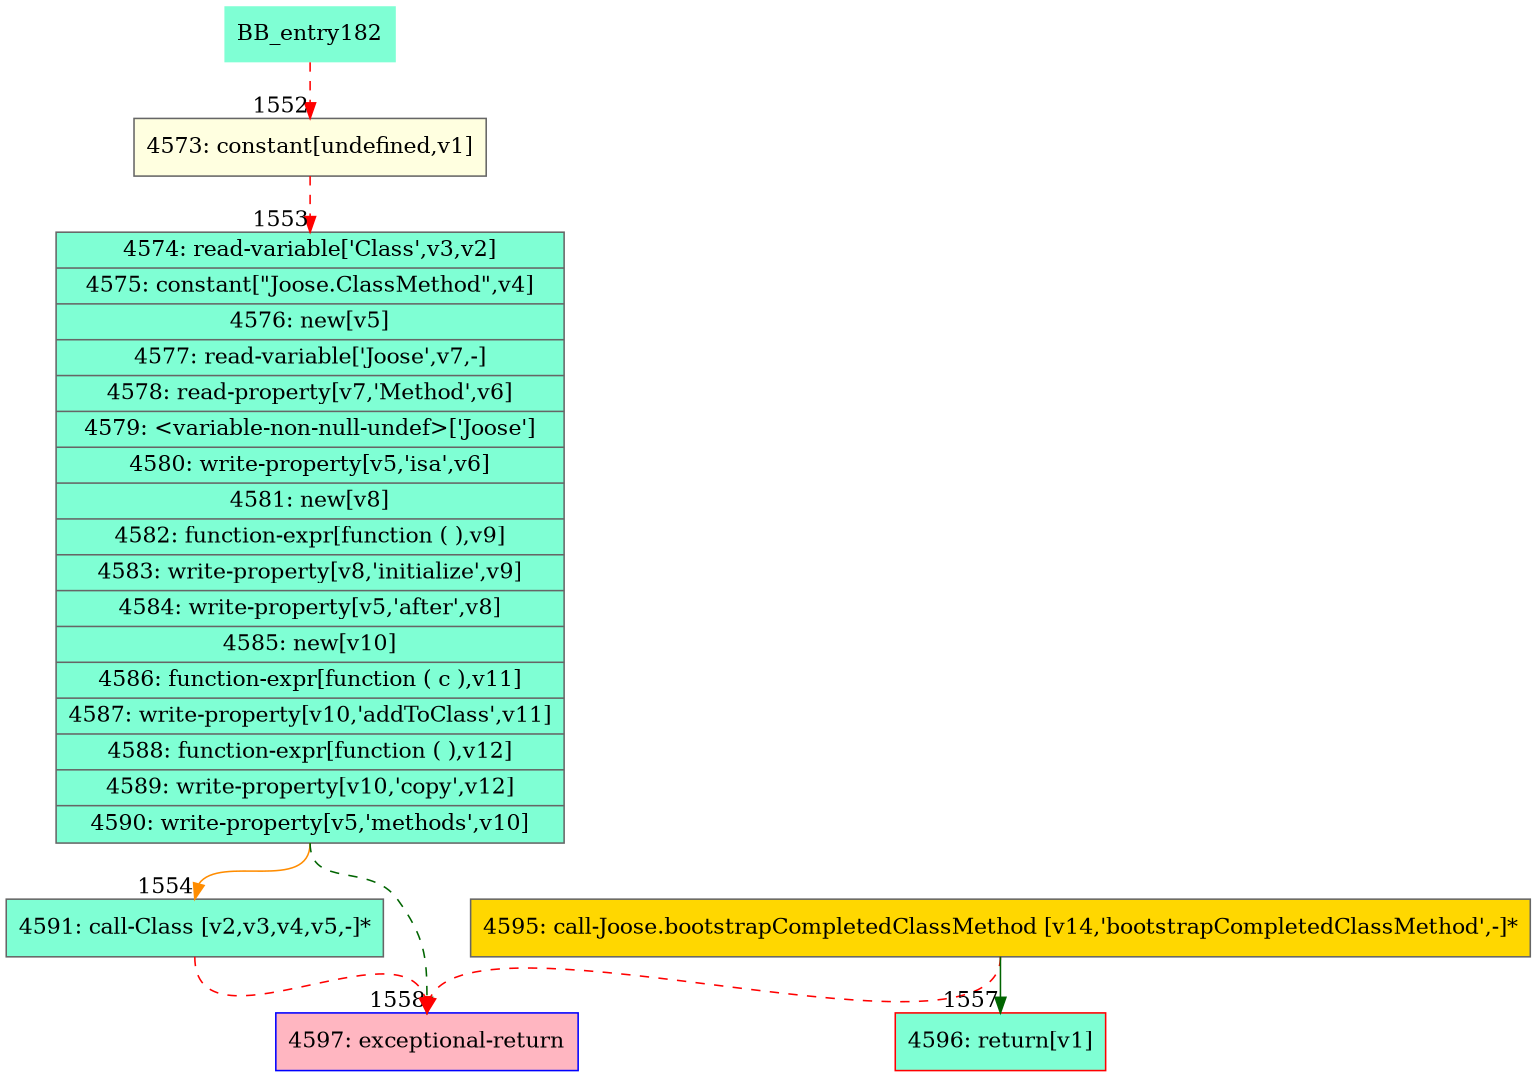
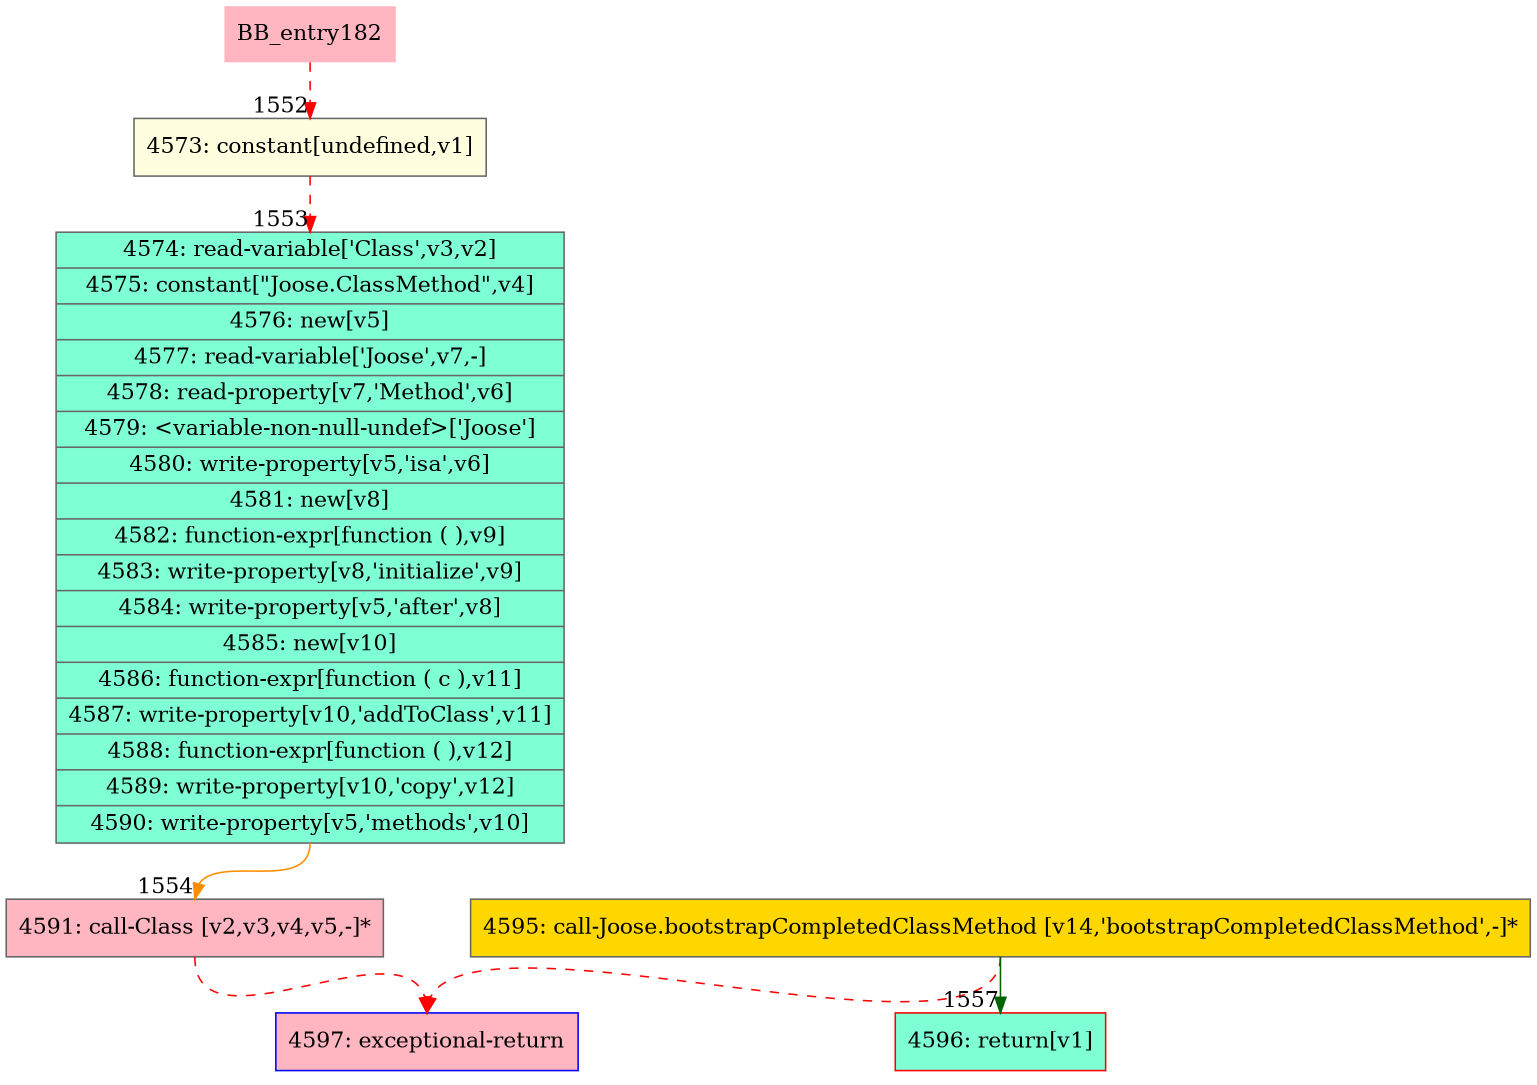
(310, 34) -> (310, 34)
(395, 897) -> none
(195, 928) -> (195, 928)
